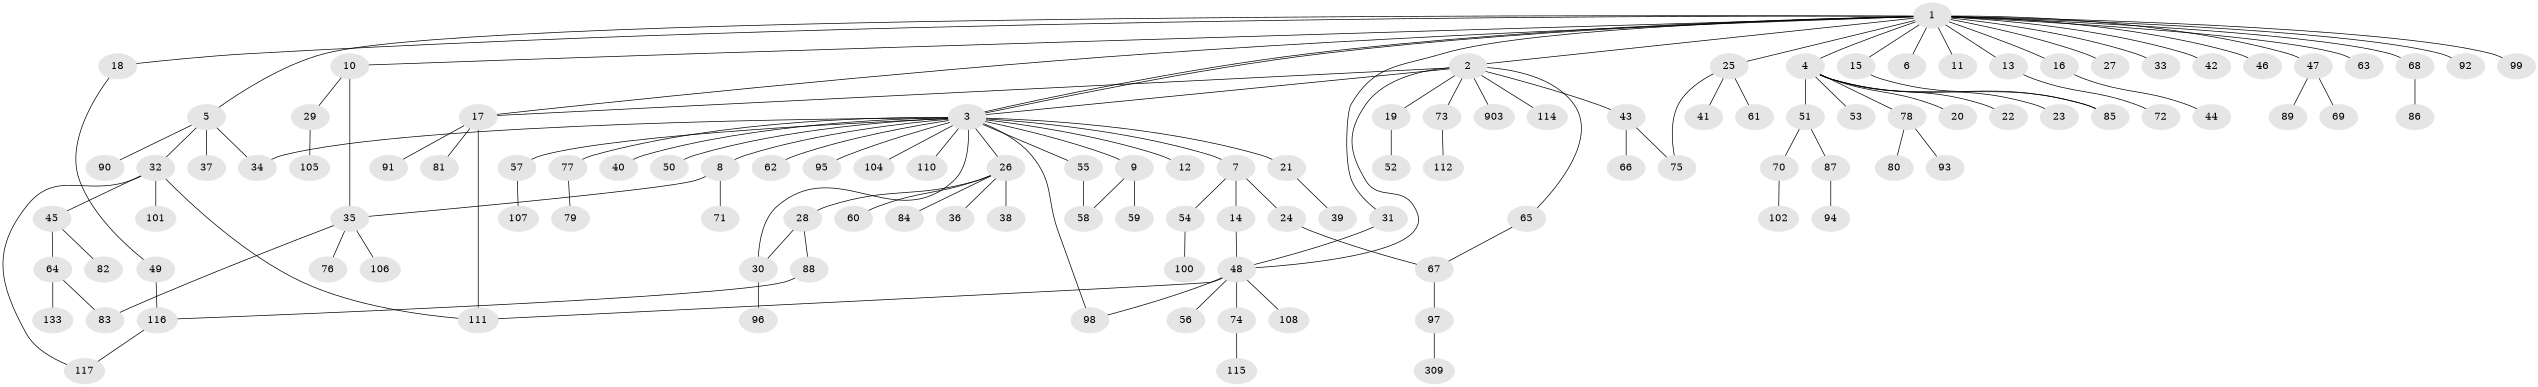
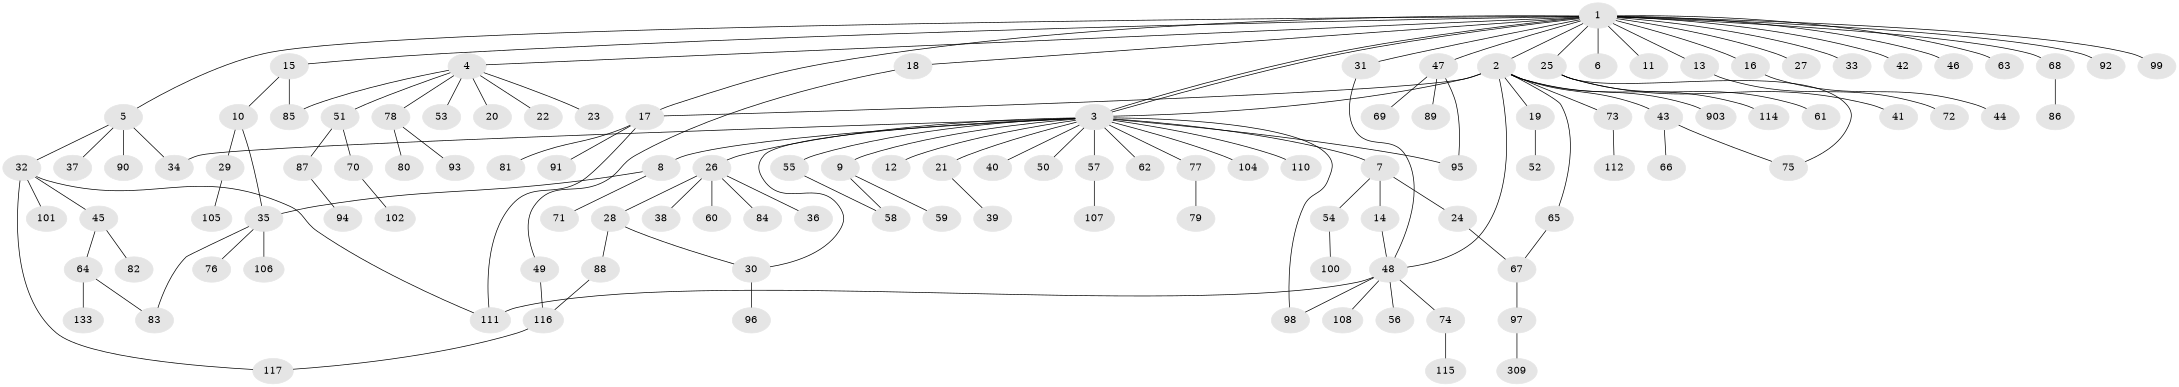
(1141, 40) -> (264, 92)
none -> (1458, 116)
